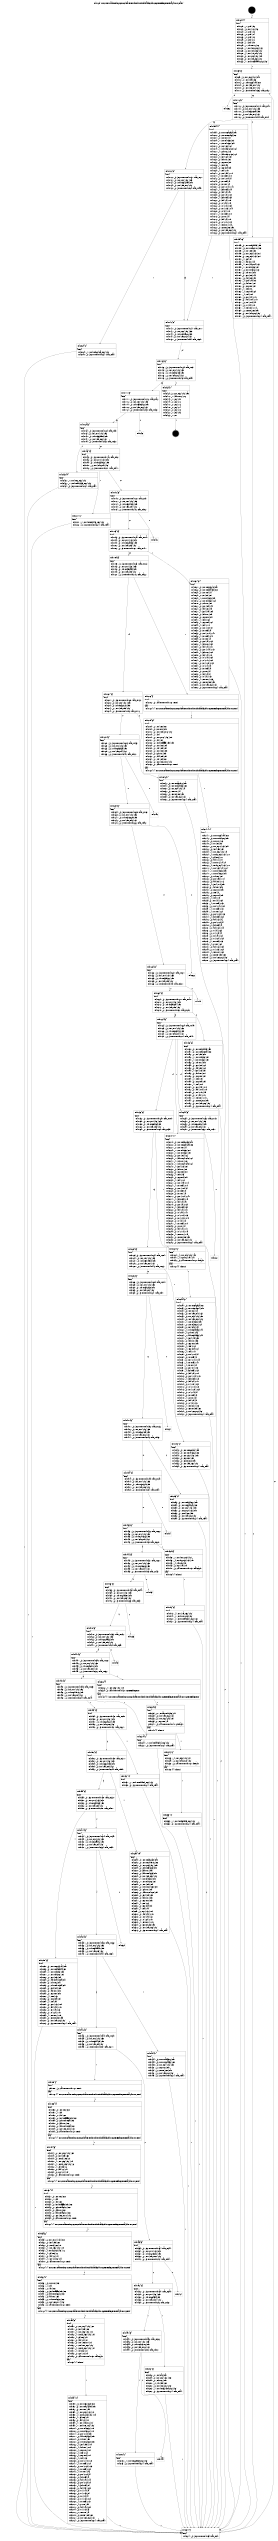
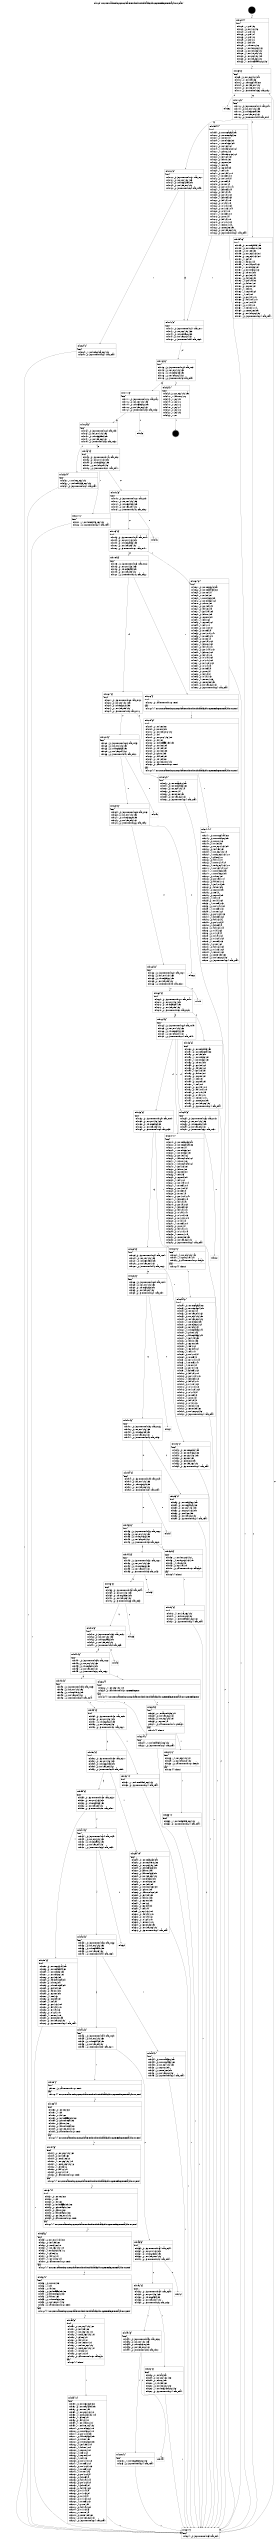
(100, 446) -> (97, 447)
